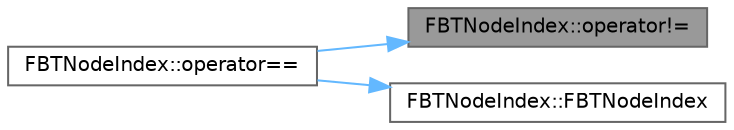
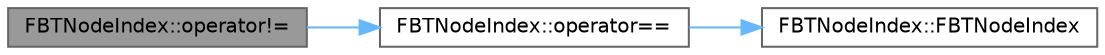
(353, 47) -> (333, 27)
